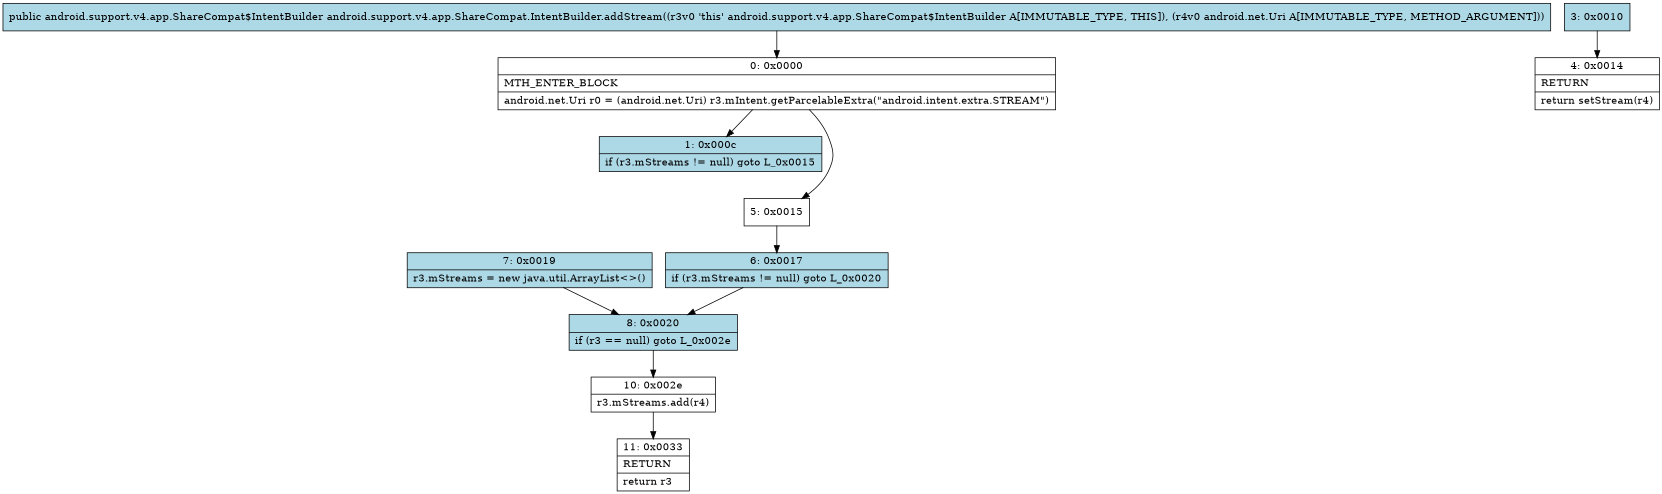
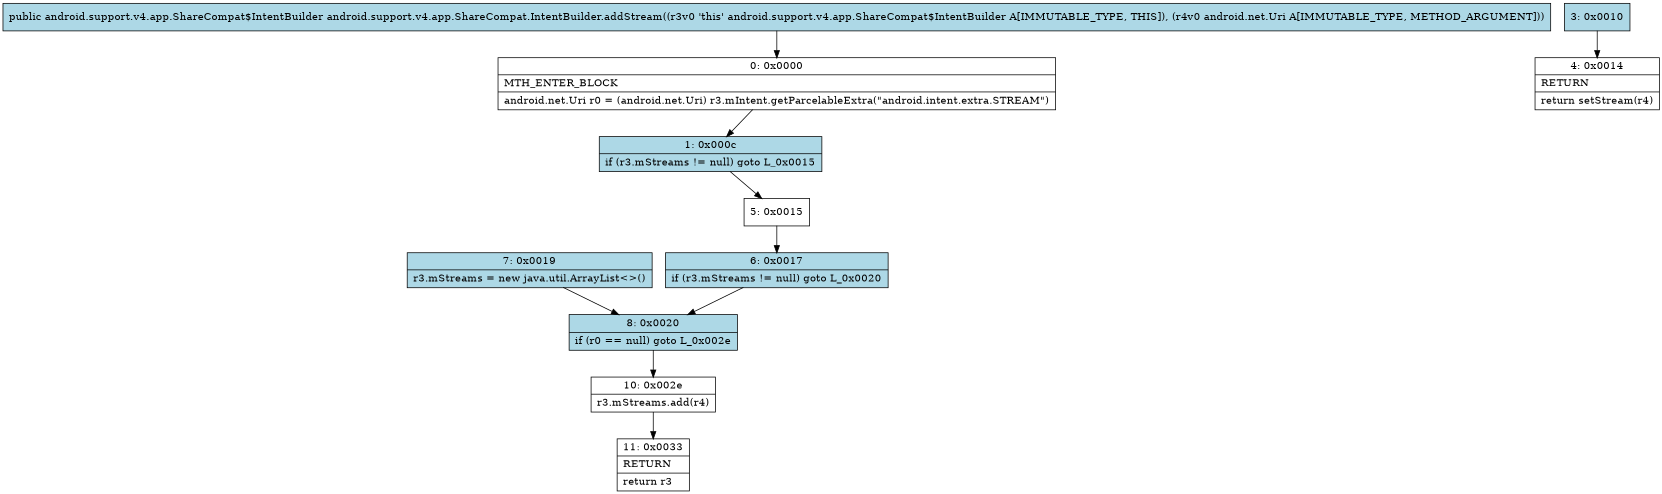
(833, 153) -> (743, 183)
(653, 341) -> (653, 341)
